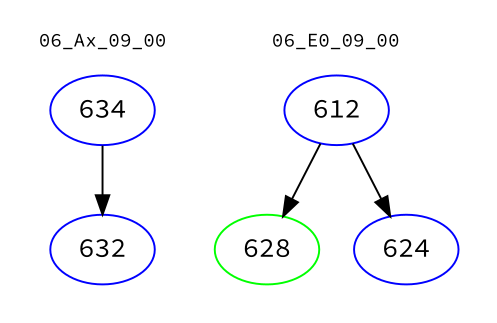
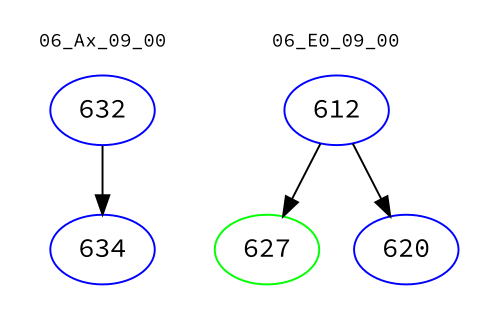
(103, 170) -> (103, 170)
(267, 250) -> (267, 250)
(406, 250) -> (406, 250)
